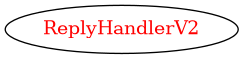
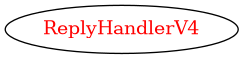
(122, 29) -> (122, 29)
